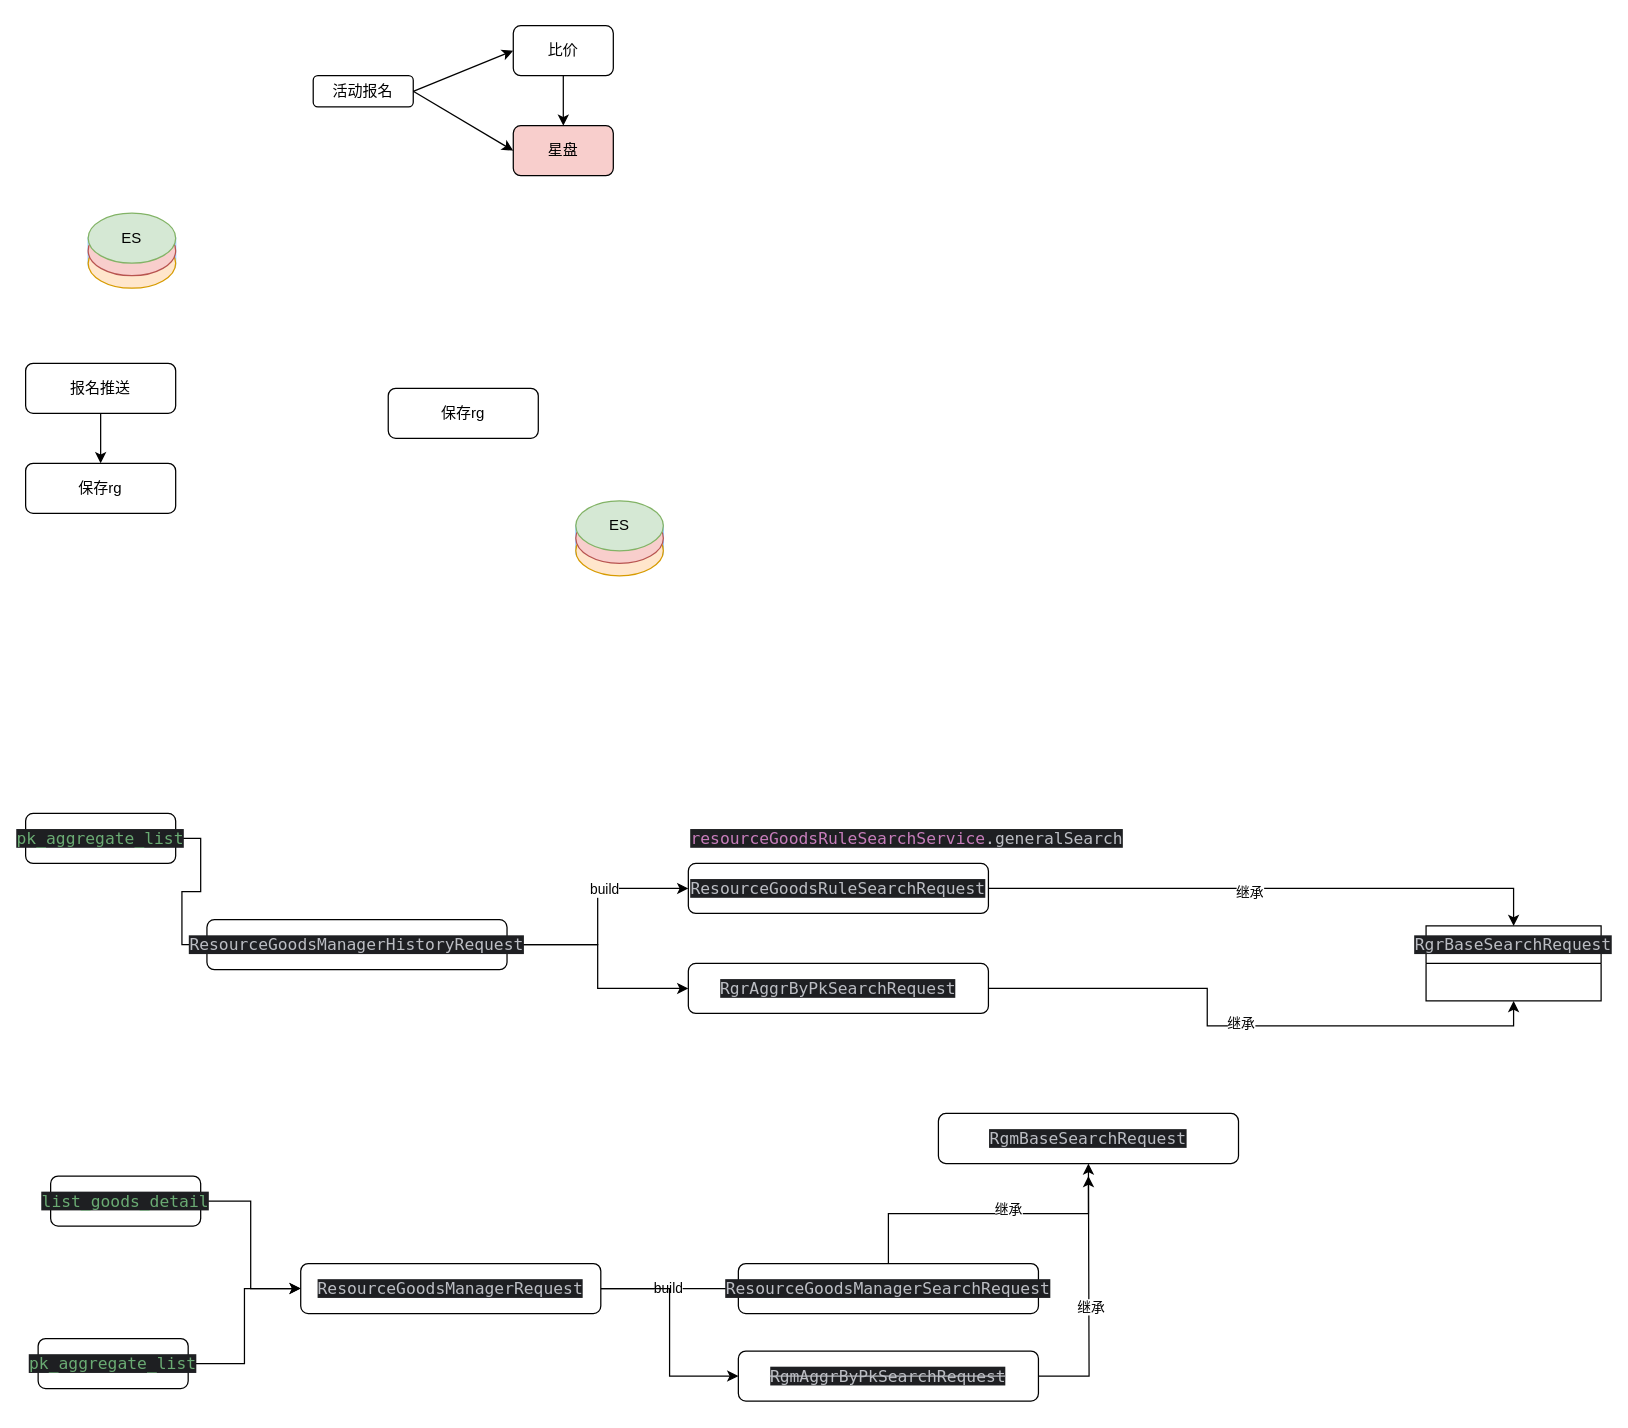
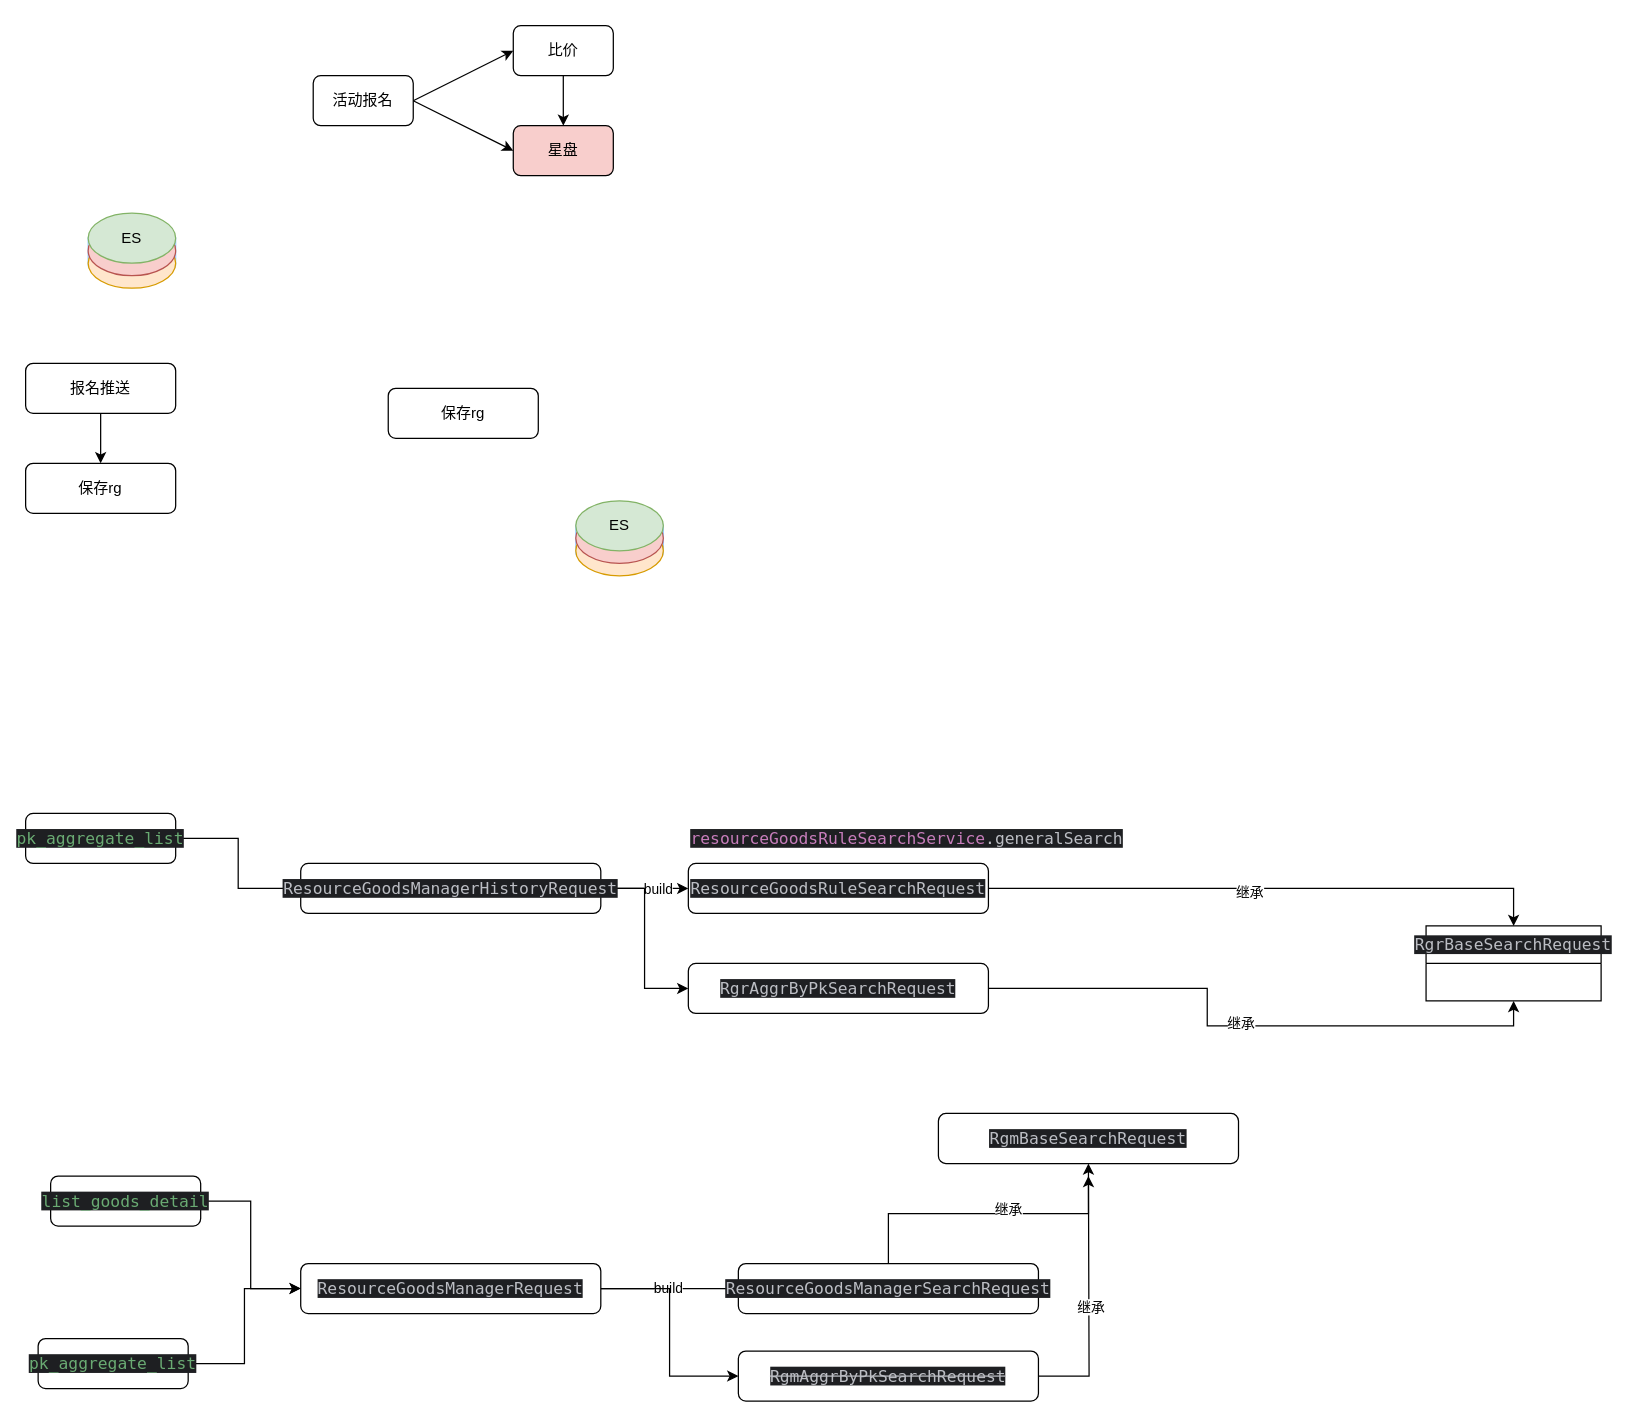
(363, 91) -> (363, 101)
(357, 944) -> (451, 888)
